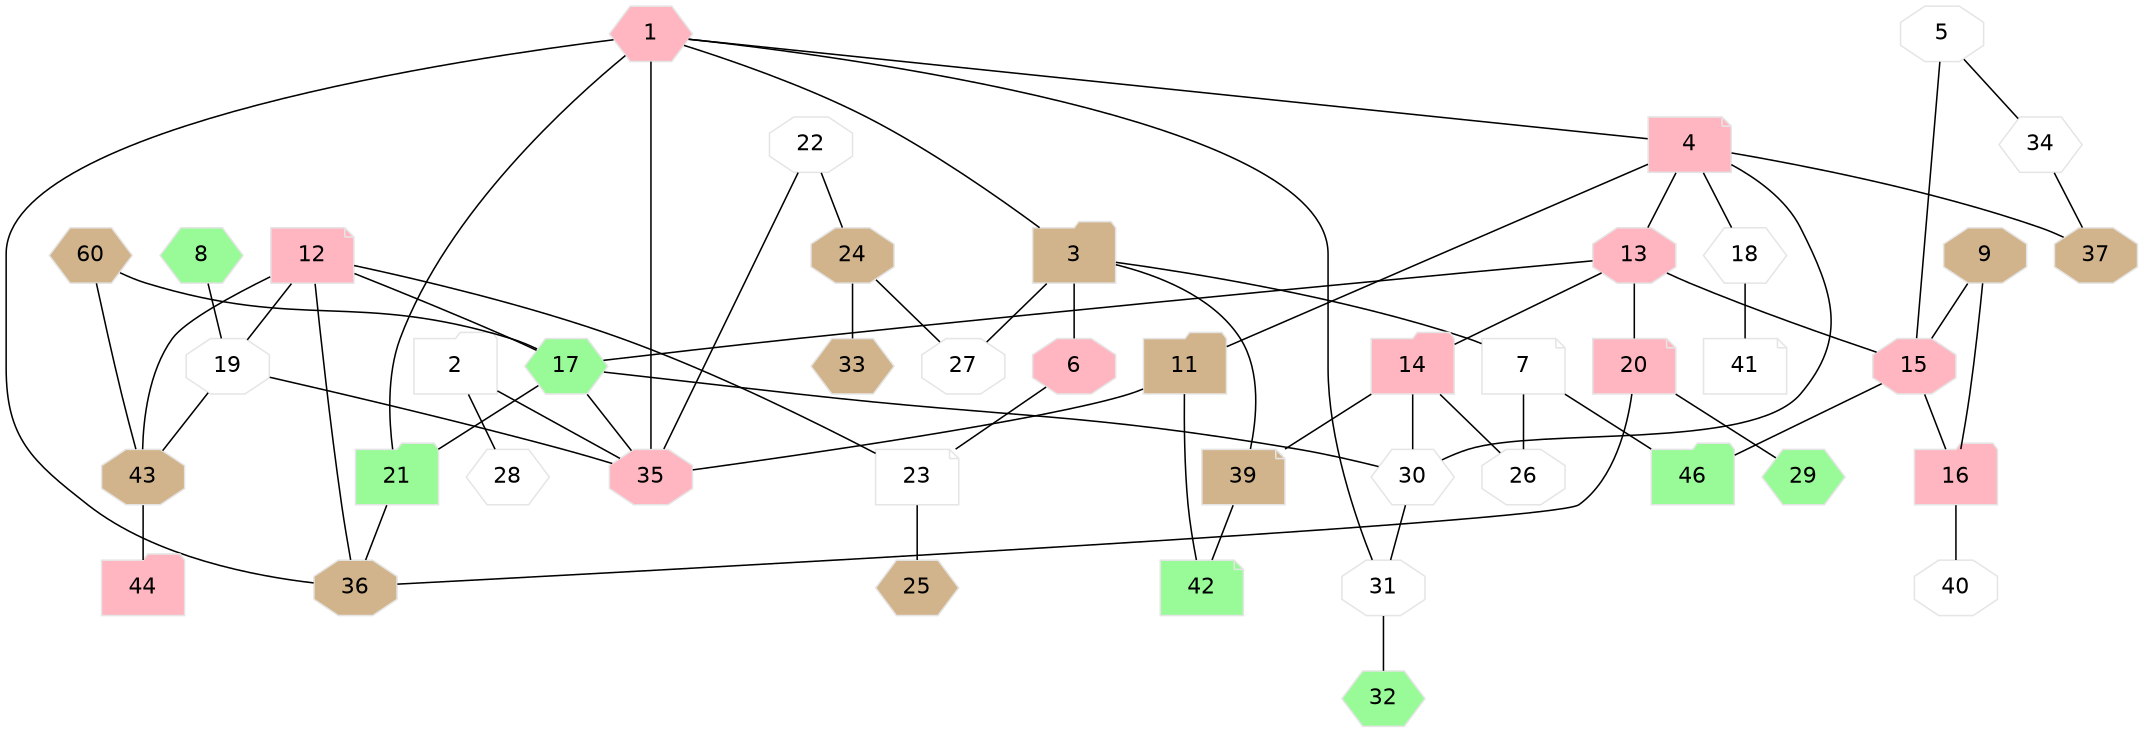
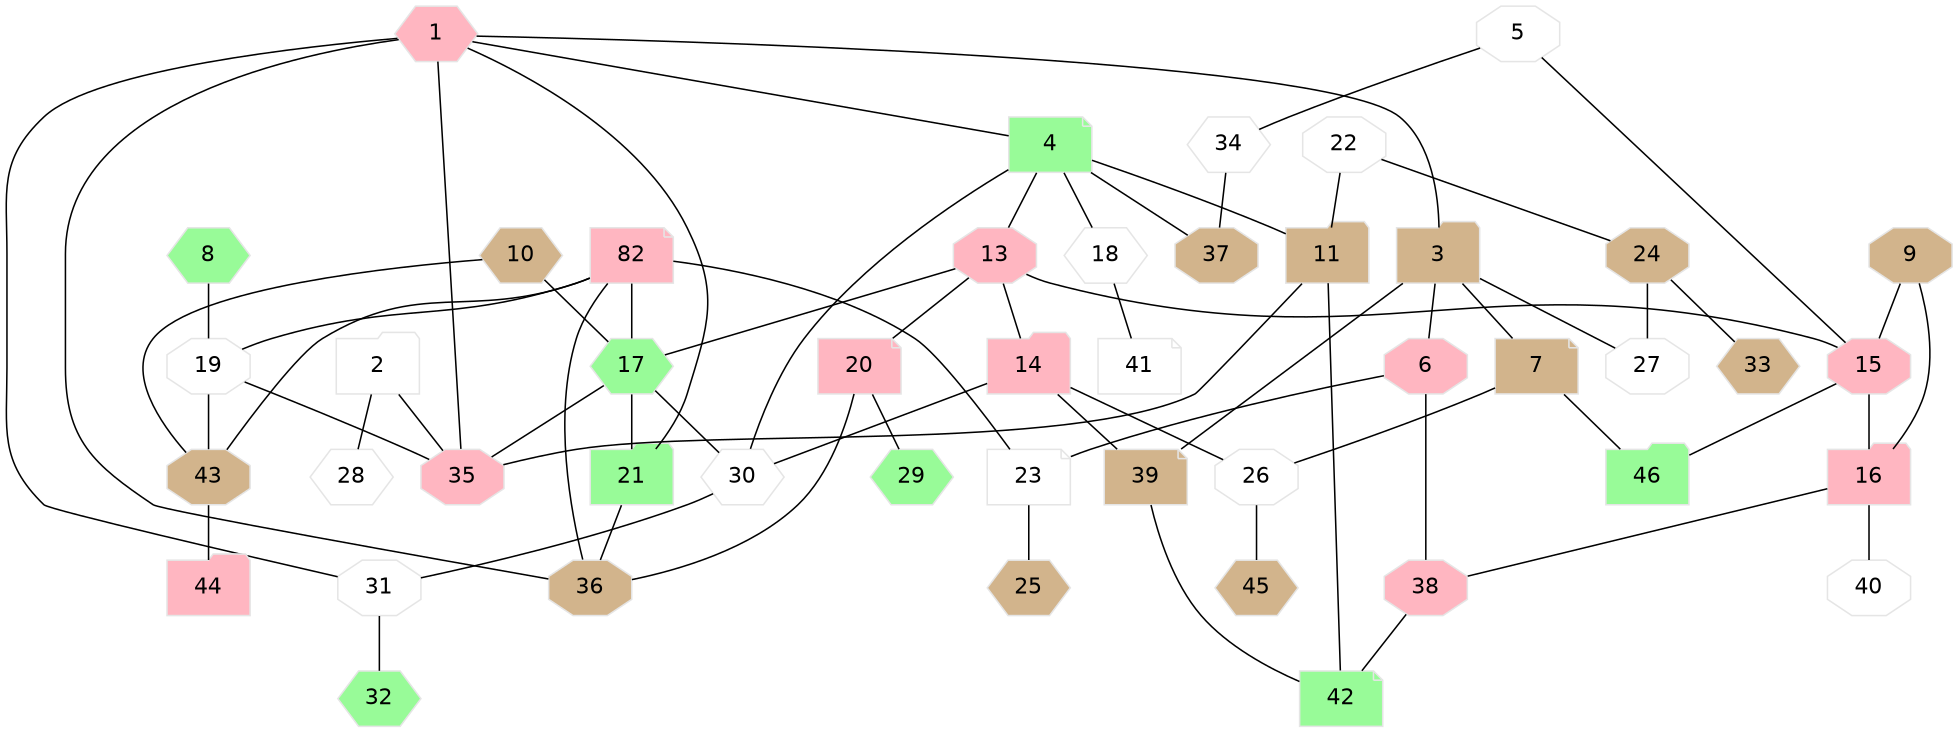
(1690, 145) -> (1050, 145)
(91, 255) -> (521, 255)
(312, 255) -> (632, 255)
(731, 311) -> (1336, 200)
(1523, 366) -> (1537, 366)
none -> (1257, 588)
none -> (1426, 588)
